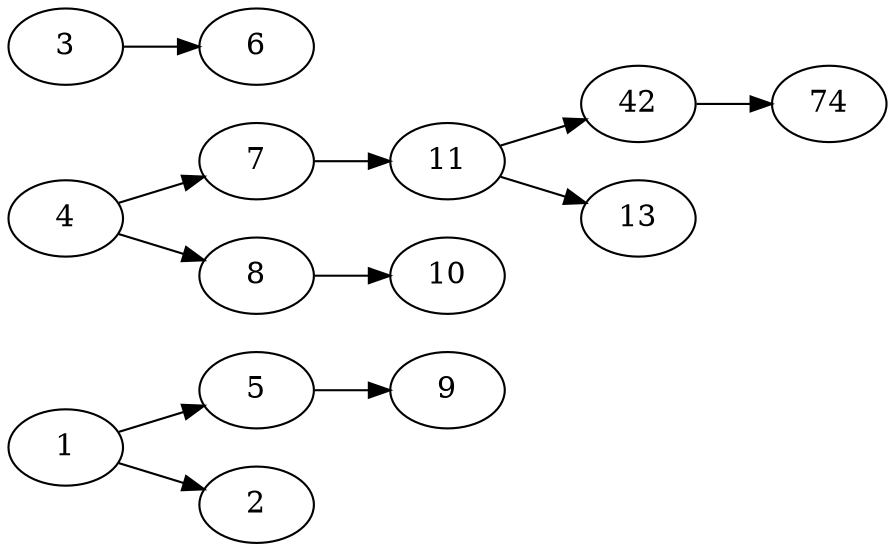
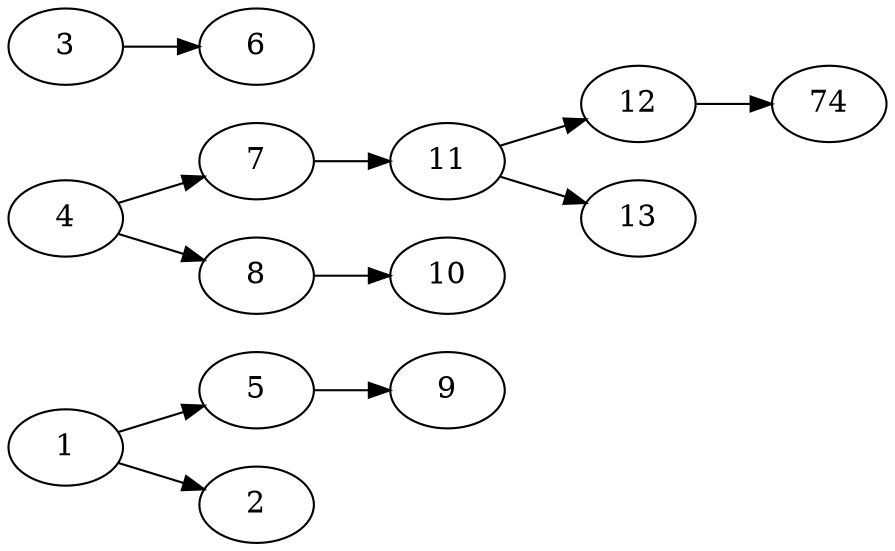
(638, 104) -> (638, 104)
